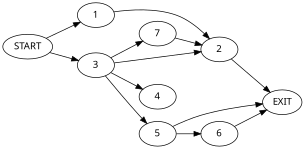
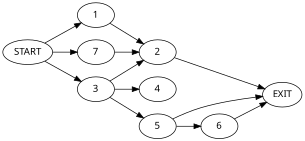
(124, 51) -> (62, 52)
